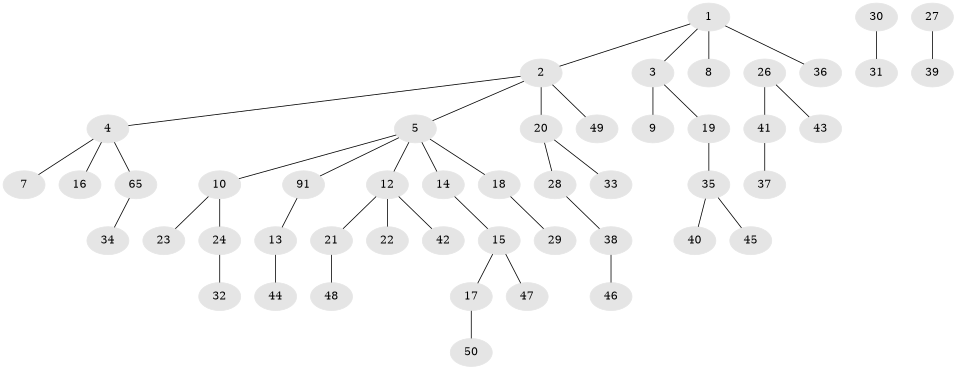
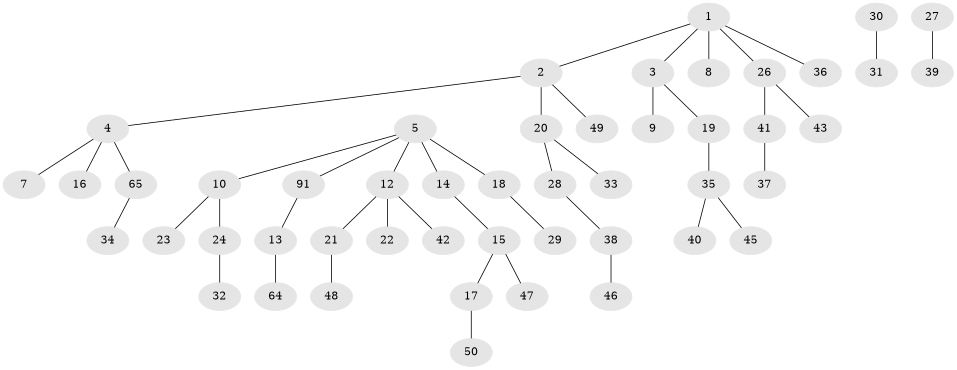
none -> (737, 45)
(478, 101) -> none
(276, 297) -> (276, 297)
